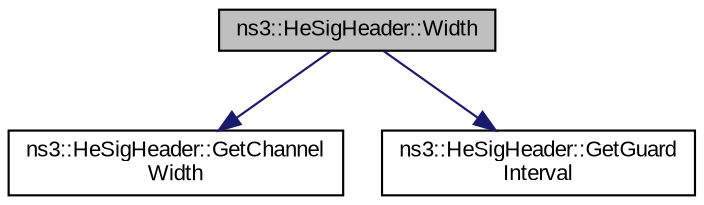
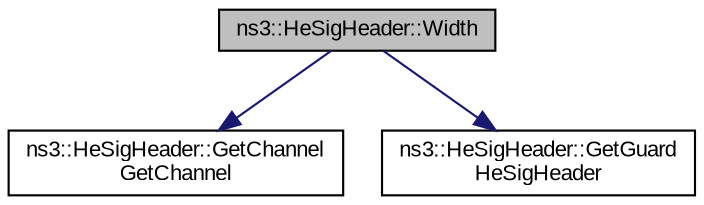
(176, 163) -> (176, 163)
(539, 163) -> (539, 163)
